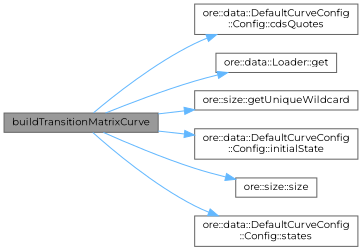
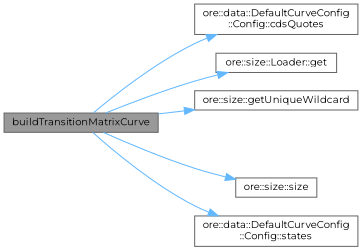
(276, 63) -> (276, 63)
(276, 144) -> none
